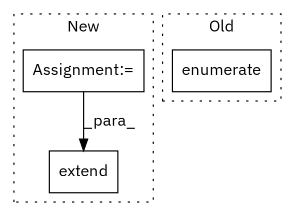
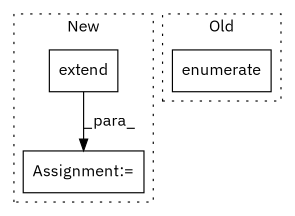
(84, 116) -> (84, 116)
